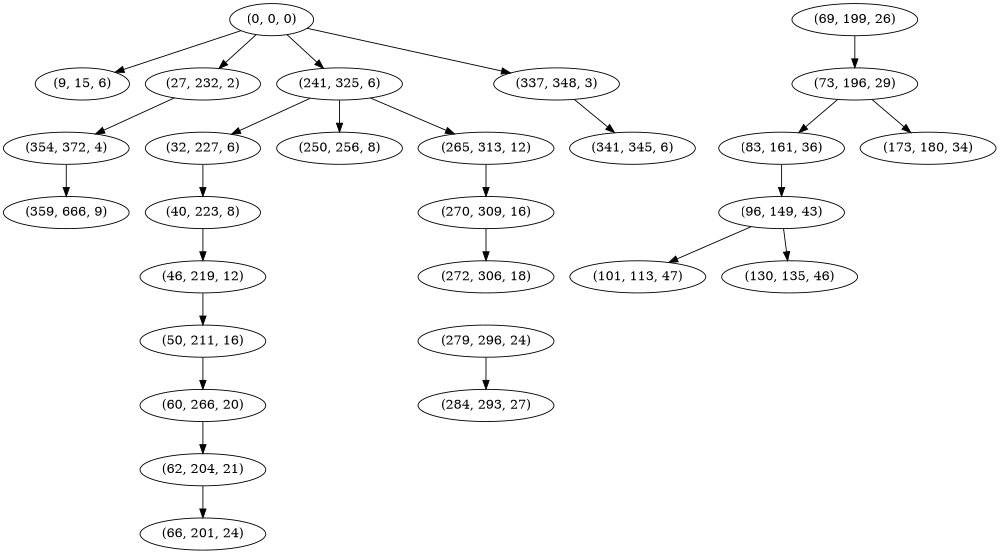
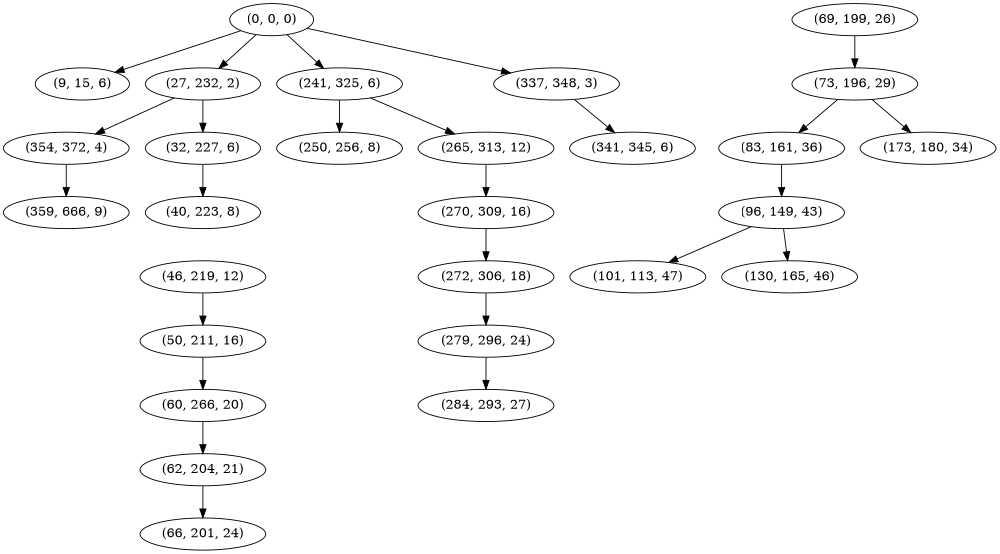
(275, 114) -> (203, 112)
(203, 240) -> none
(790, 277) -> (790, 277)
none -> (486, 305)
